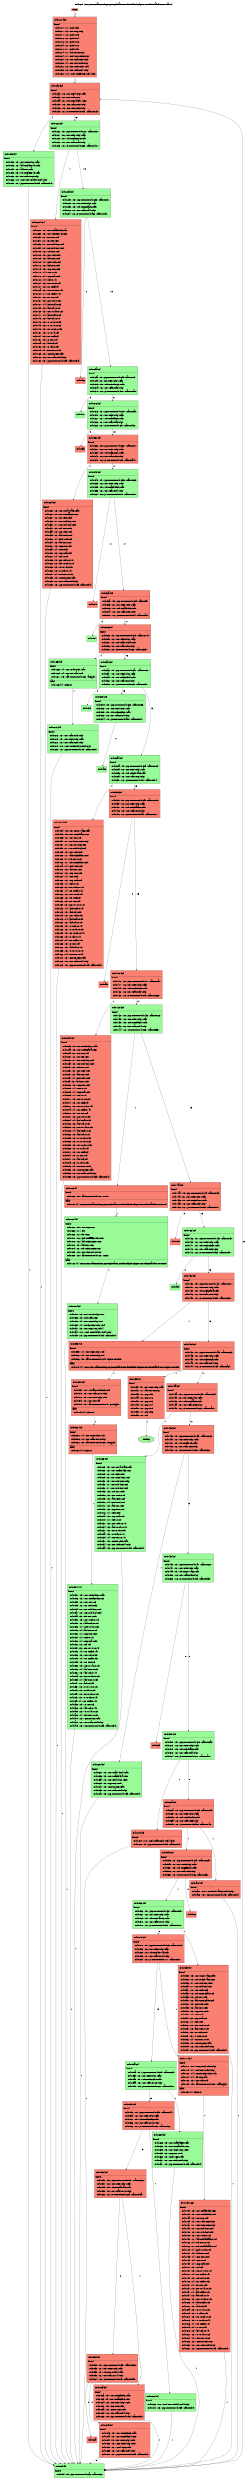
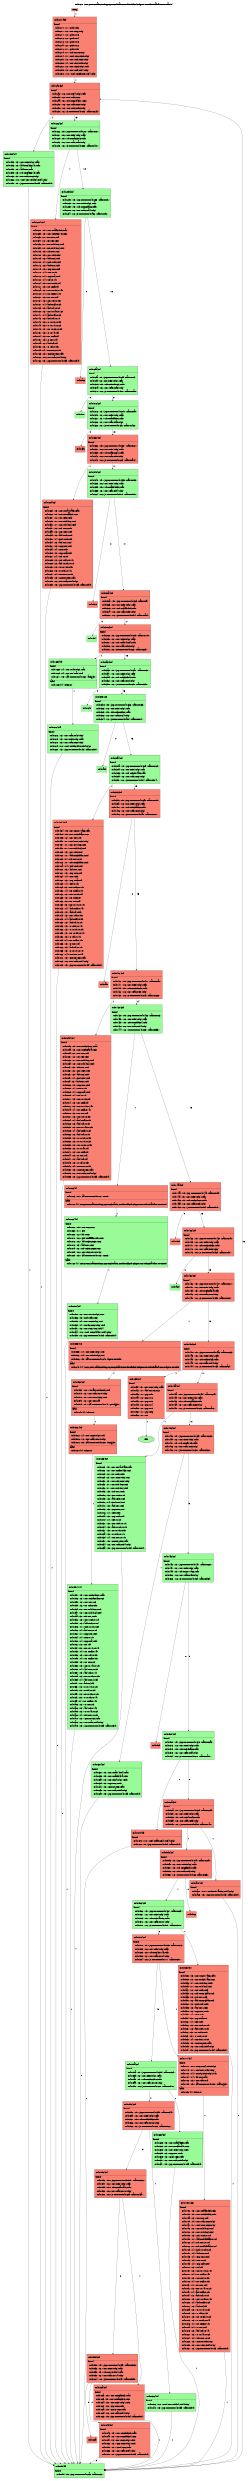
(150, 721) -> (127, 738)
(208, 1242) -> (208, 1242)
(146, 1439) -> (146, 1439)
(150, 2099) -> (150, 2099)
